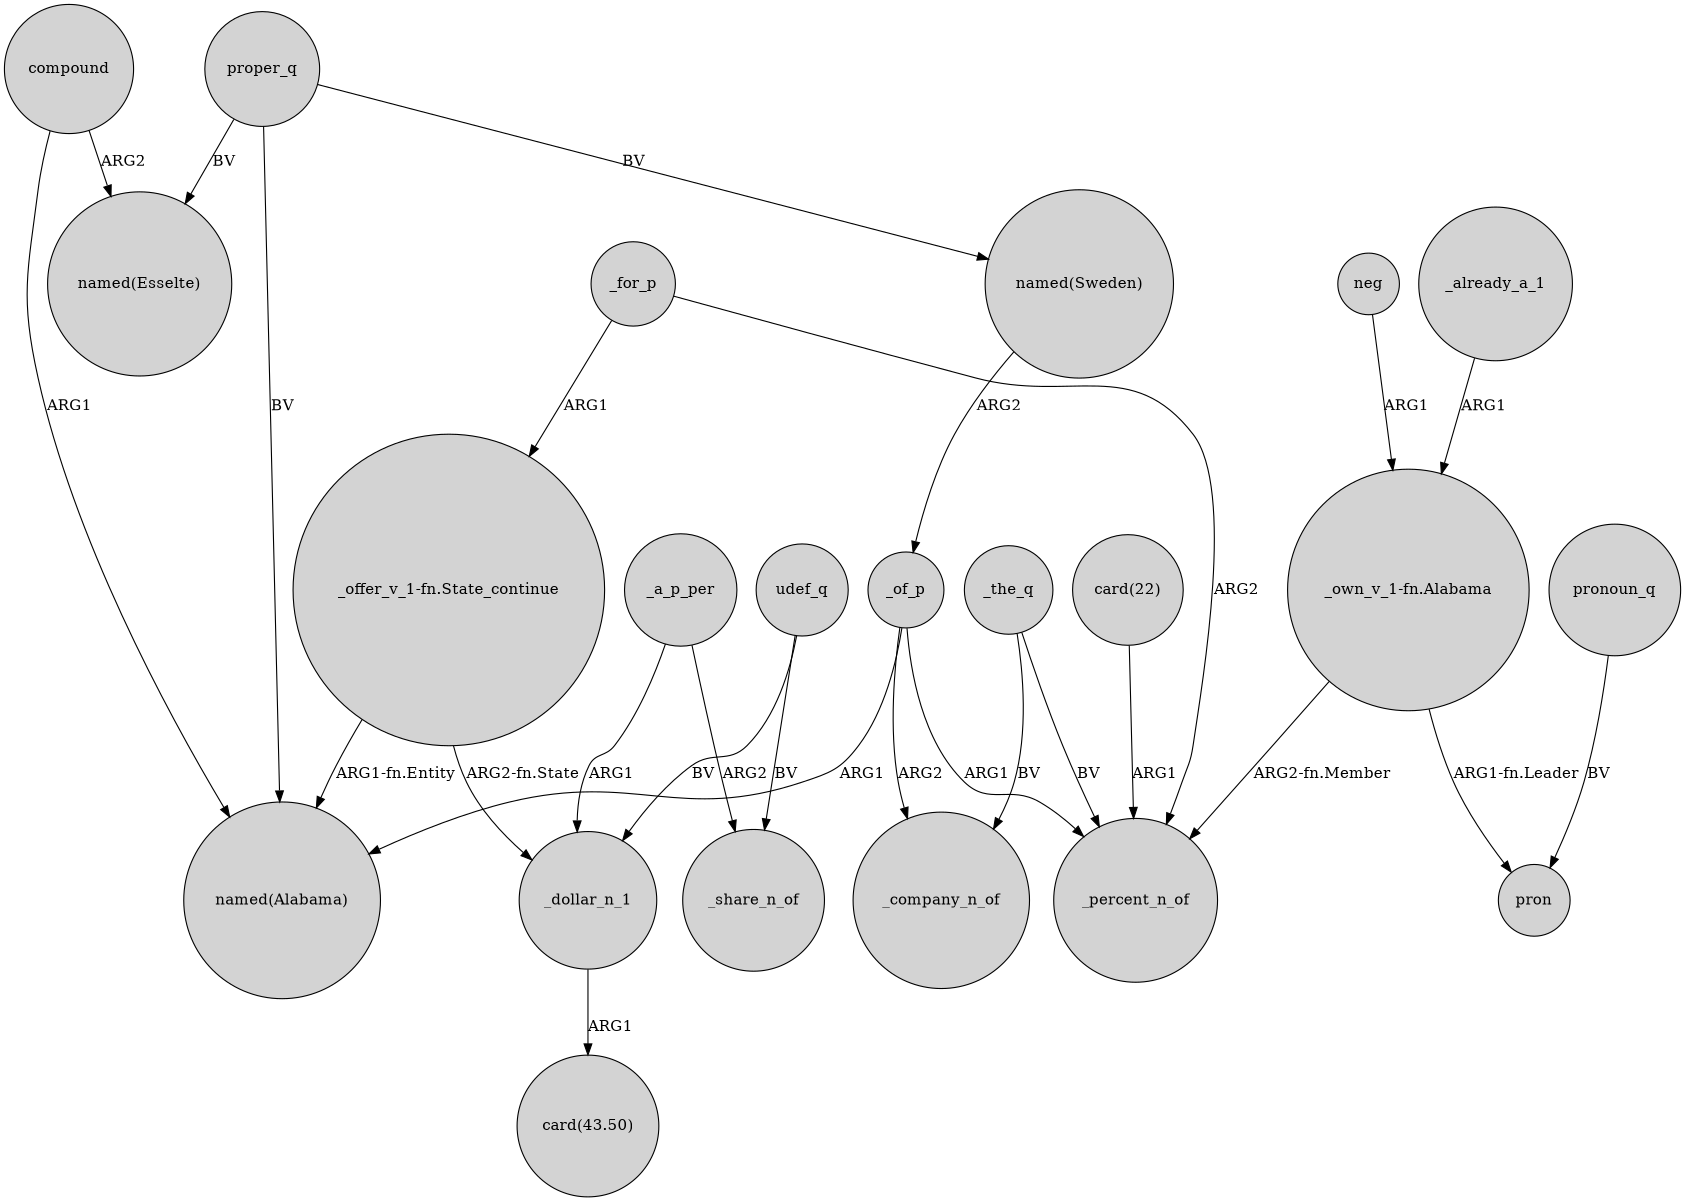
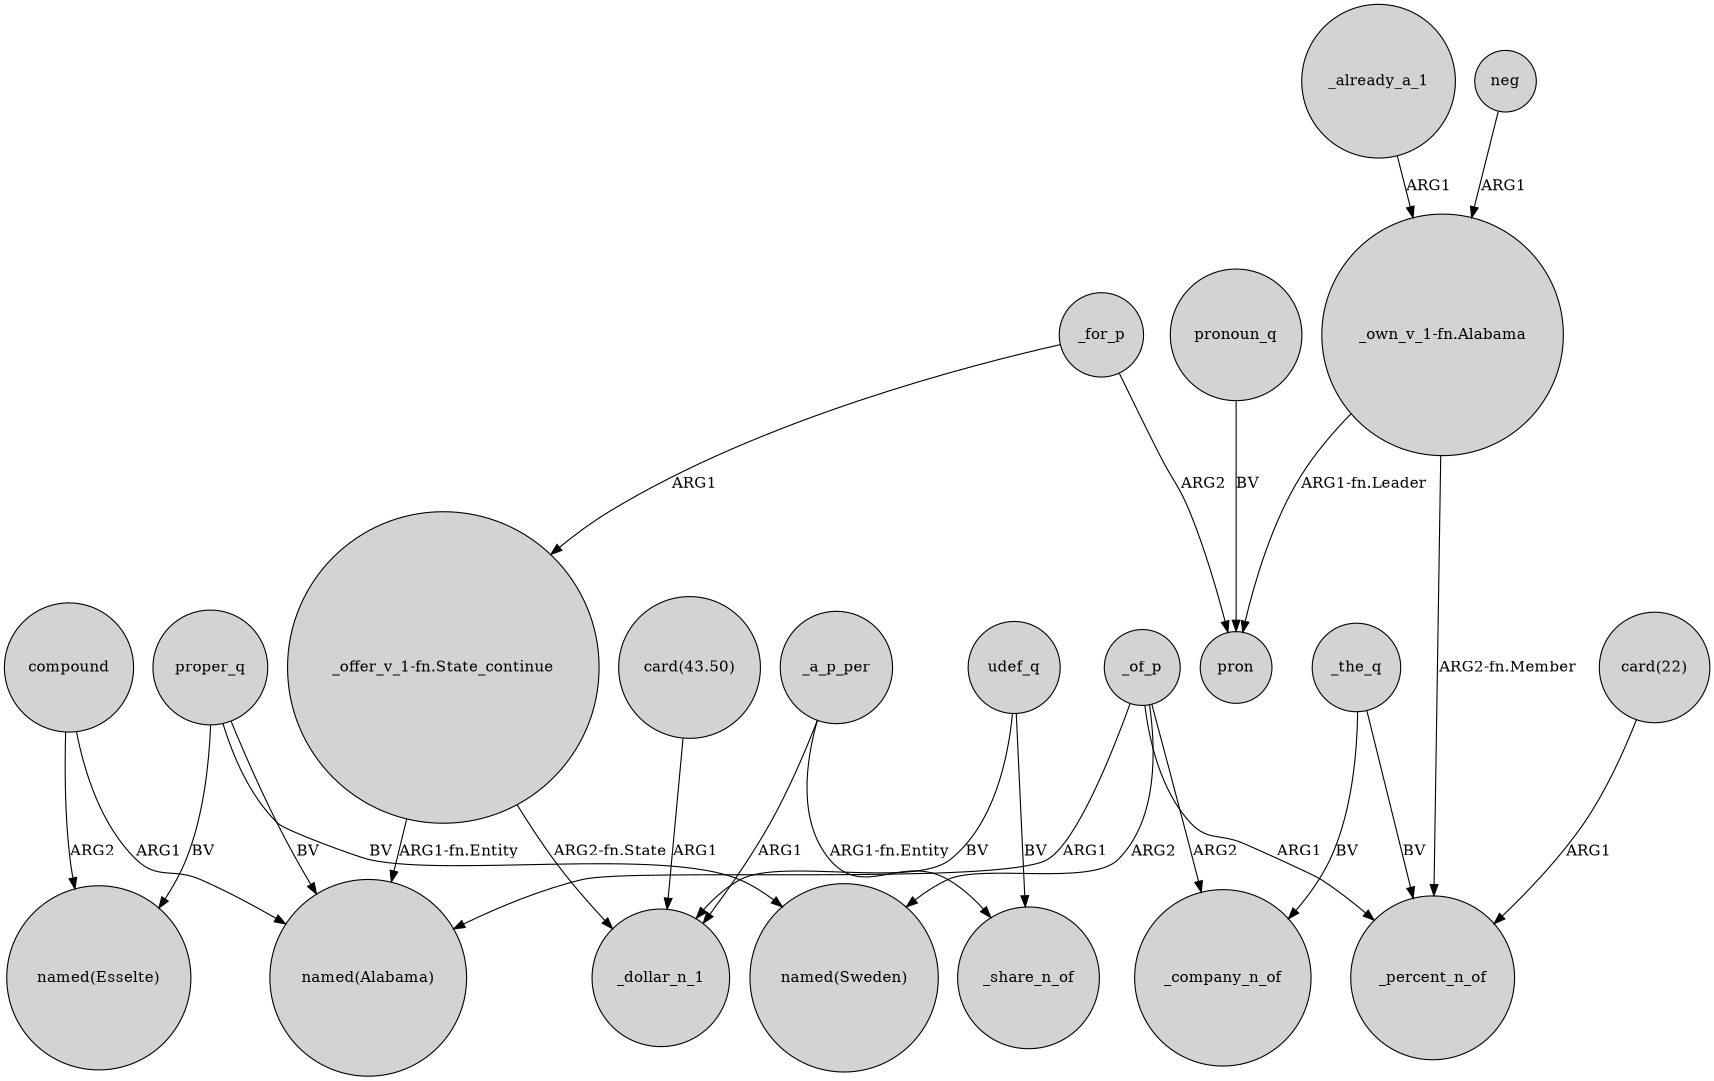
(1129, 390) -> (1181, 493)
(952, 440) -> (1096, 869)
(745, 774) -> (890, 851)
(588, 1007) -> (676, 818)
